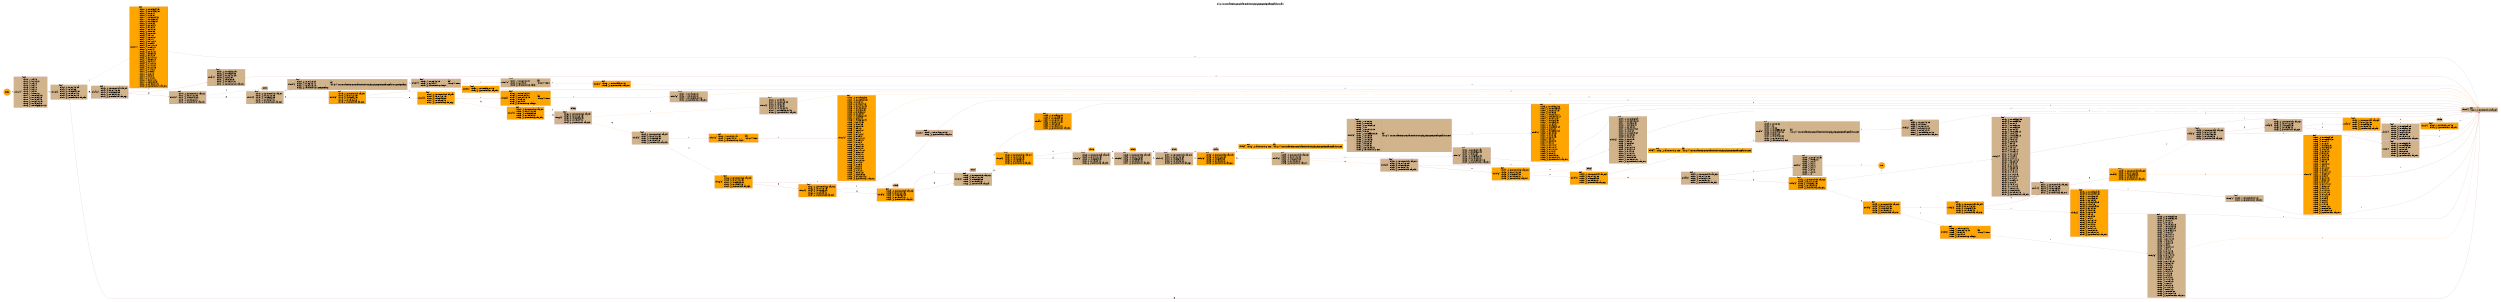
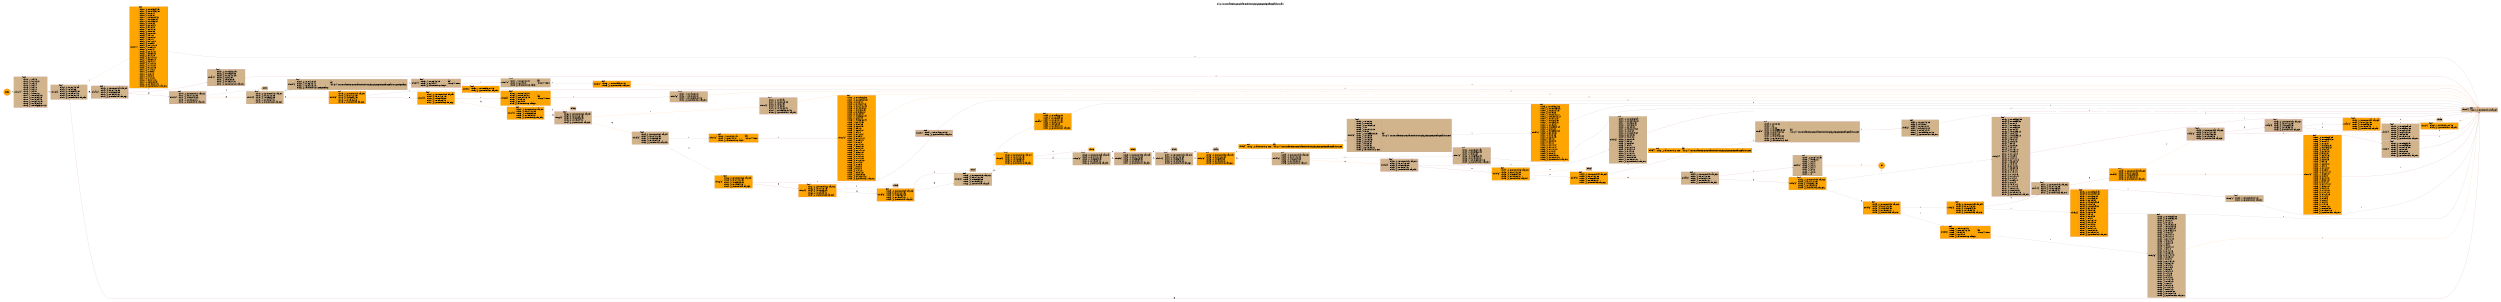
(1882, 166) -> (1882, 166)
